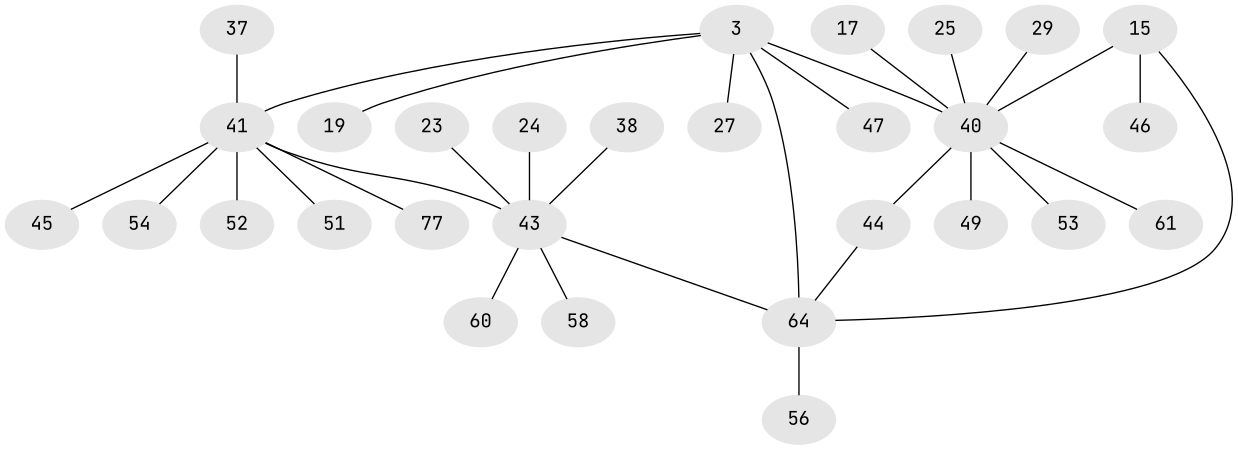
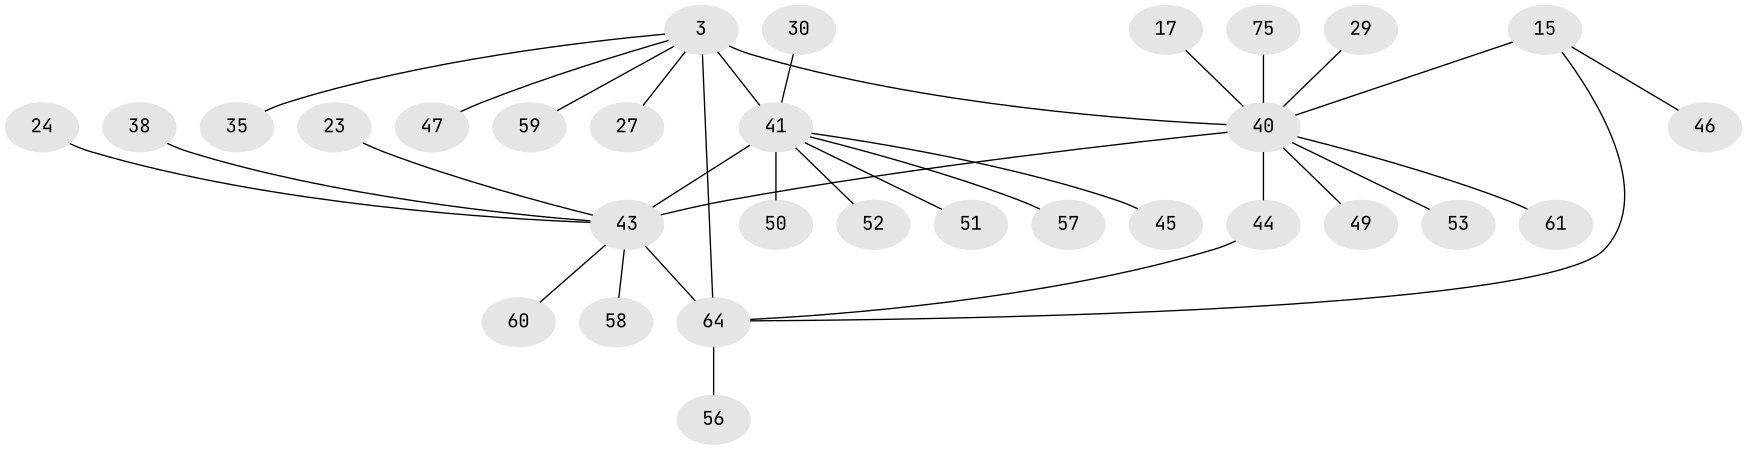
(237, 30) -> (799, 30)
(945, 30) -> (1263, 30)
none -> (237, 127)
(334, 127) -> (529, 127)
none -> (900, 173)
(139, 225) -> (776, 225)
(432, 225) -> (1068, 225)
